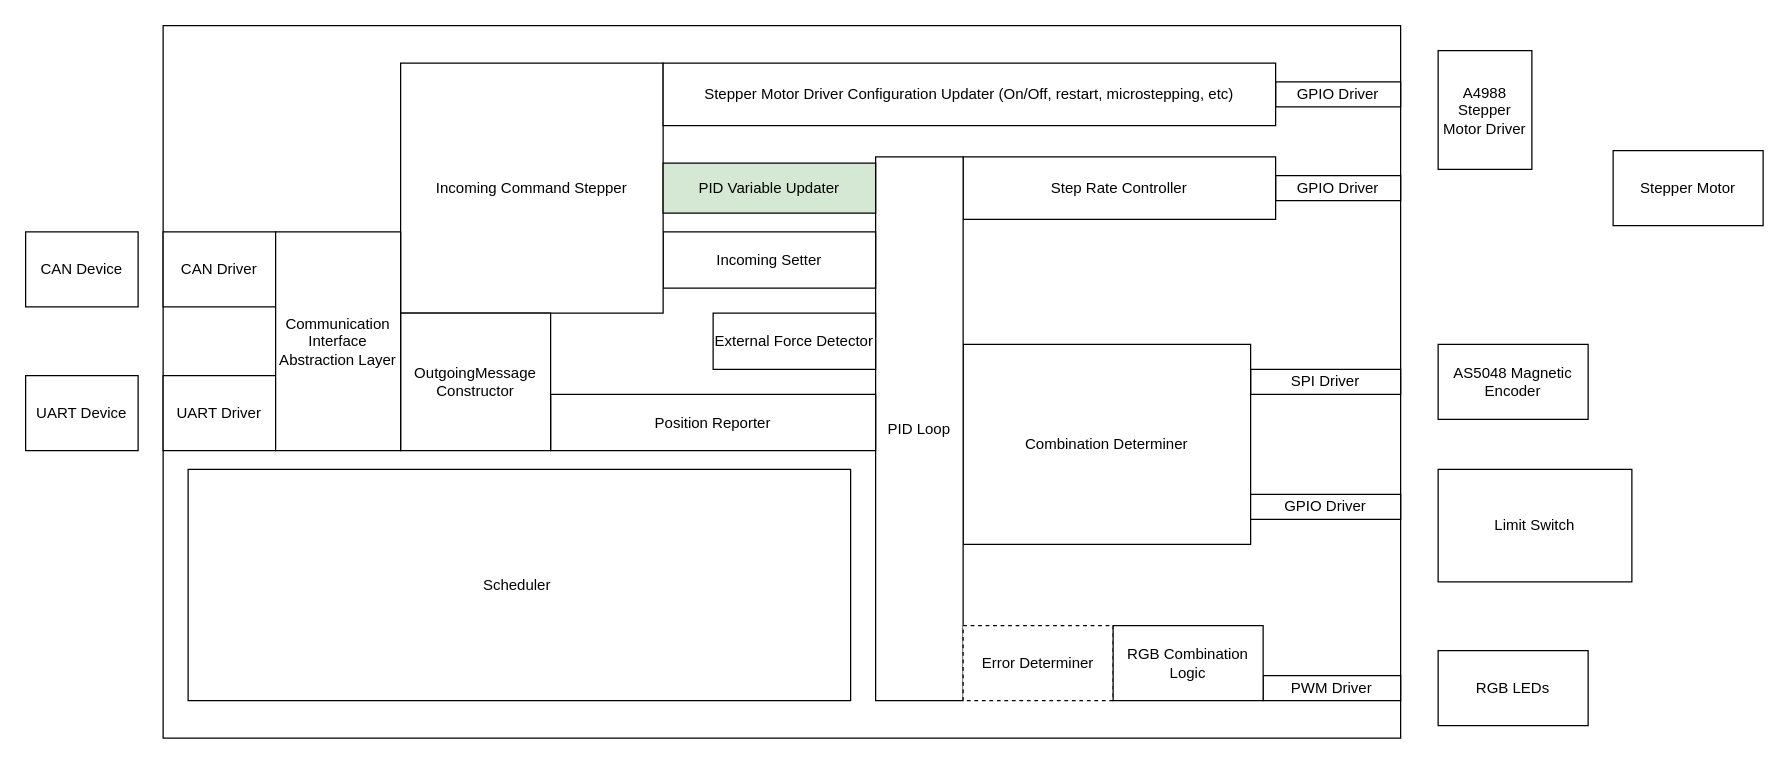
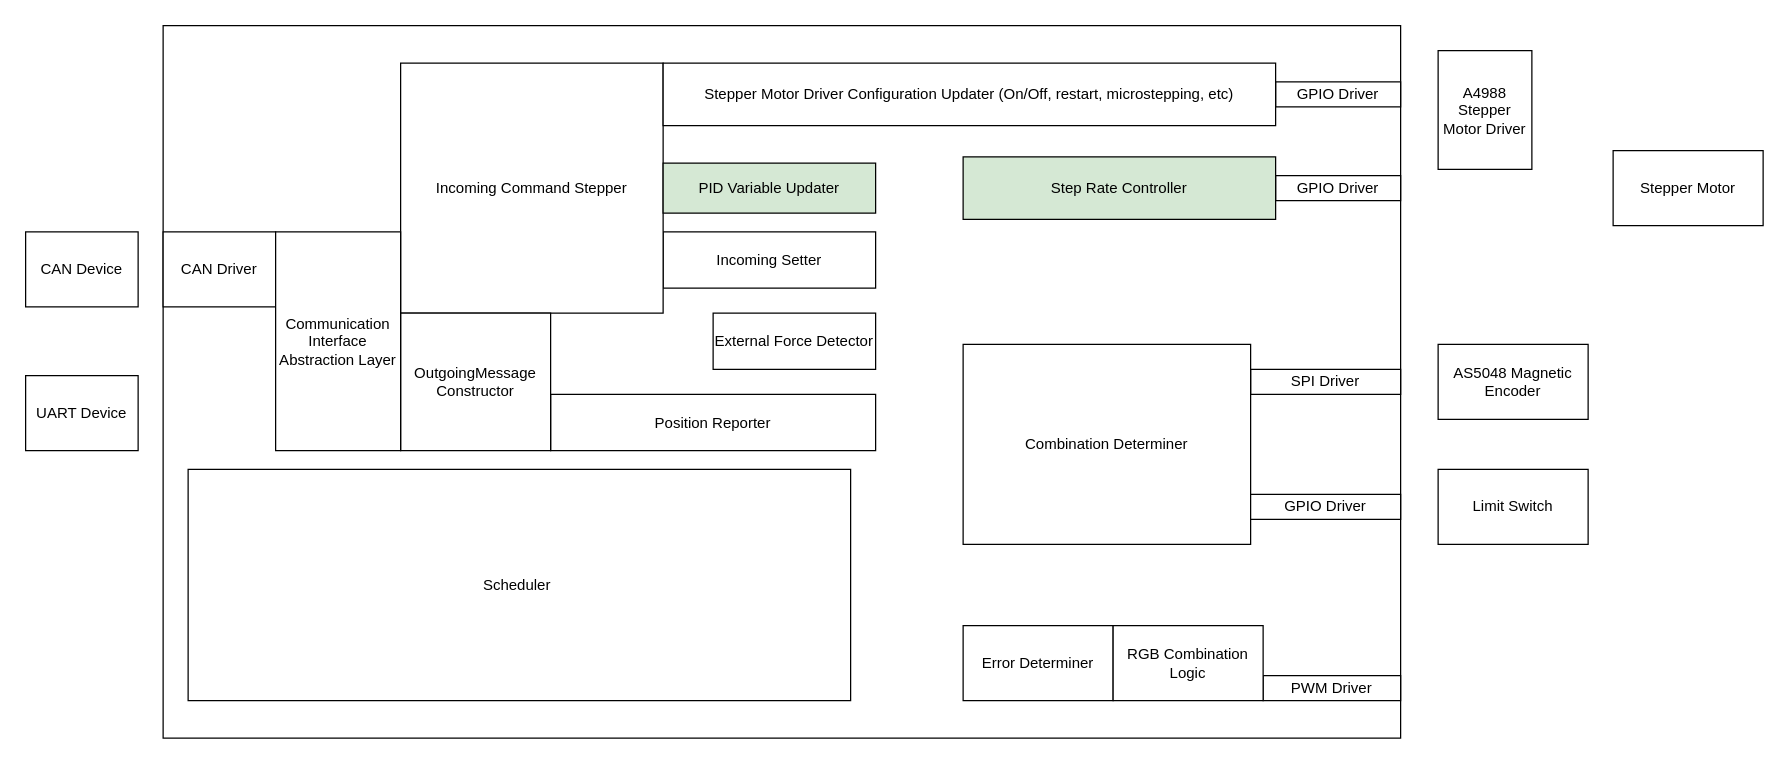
(1119, 188) -> (1119, 188)
(219, 413) -> none
(919, 429) -> none
(1535, 526) -> (1513, 507)
(1038, 663) -> (1038, 663)
(1513, 688) -> none
